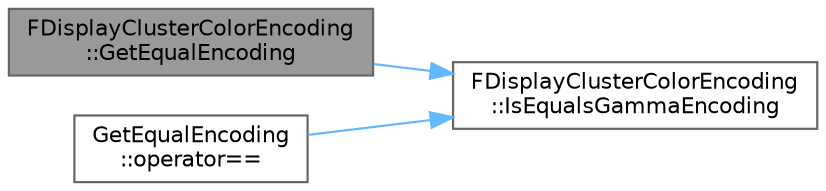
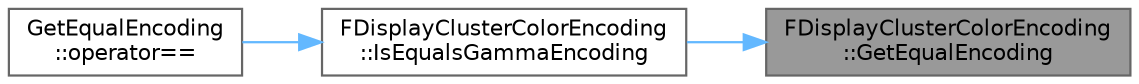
(402, 68) -> (715, 42)
